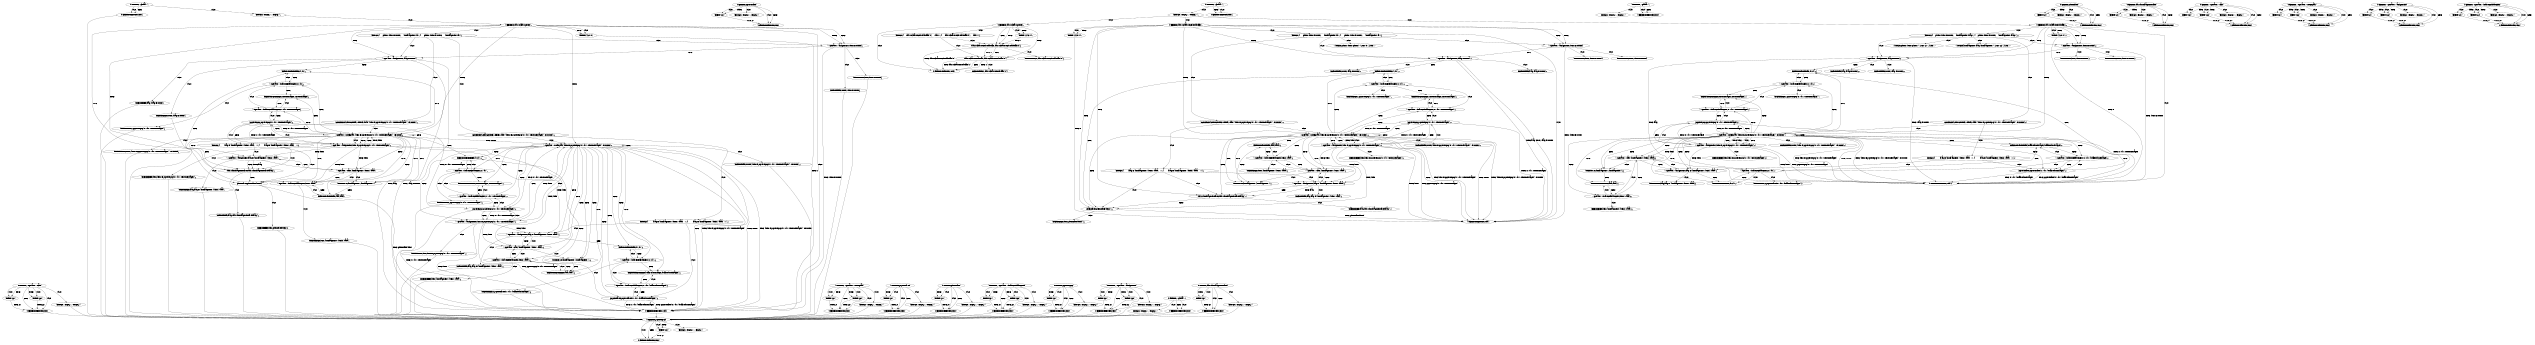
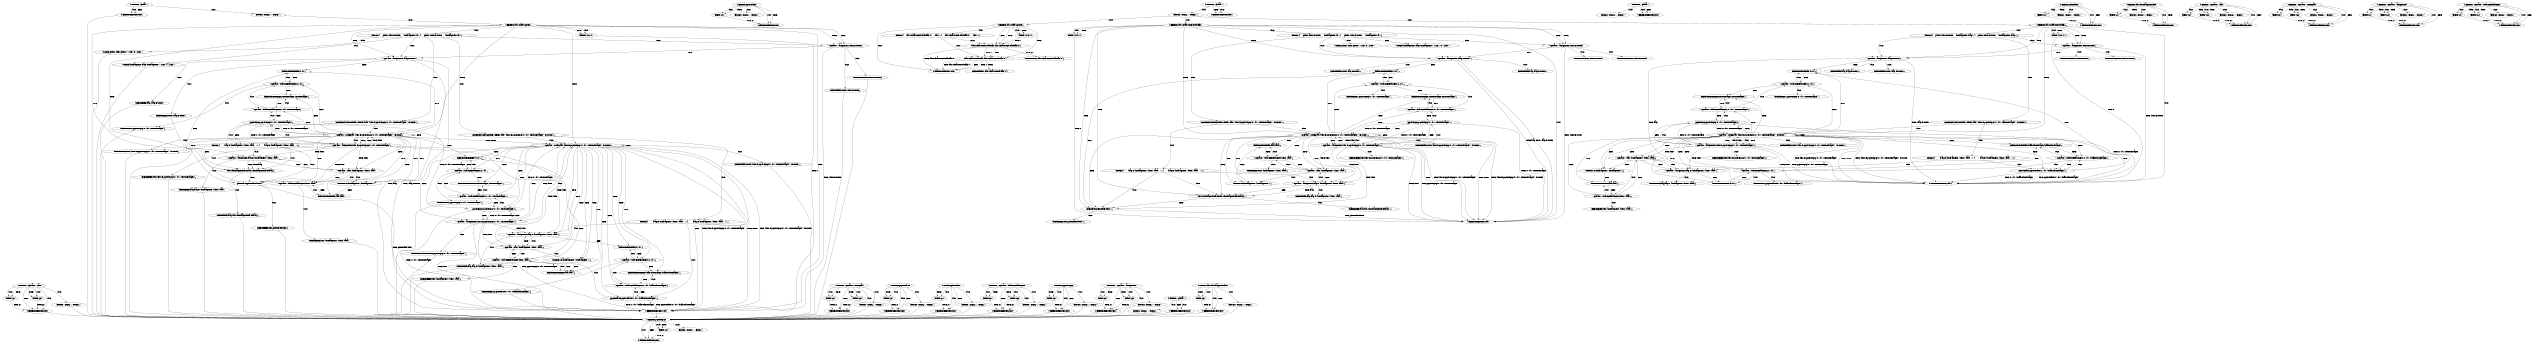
none -> (1423, 46)
(1914, 46) -> none
(1983, 46) -> none
none -> (122, 52)
(1030, 52) -> (1030, 52)
none -> (148, 65)
(991, 65) -> (991, 65)
